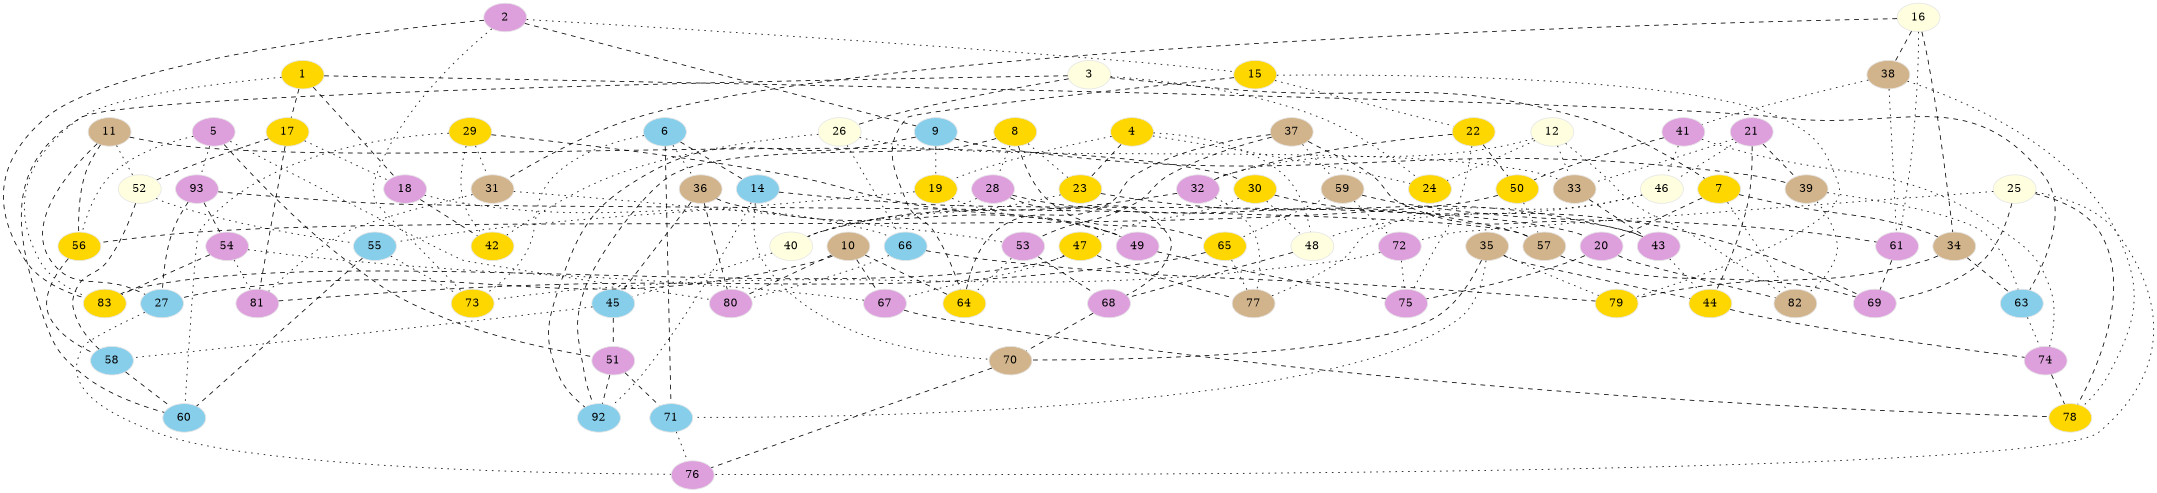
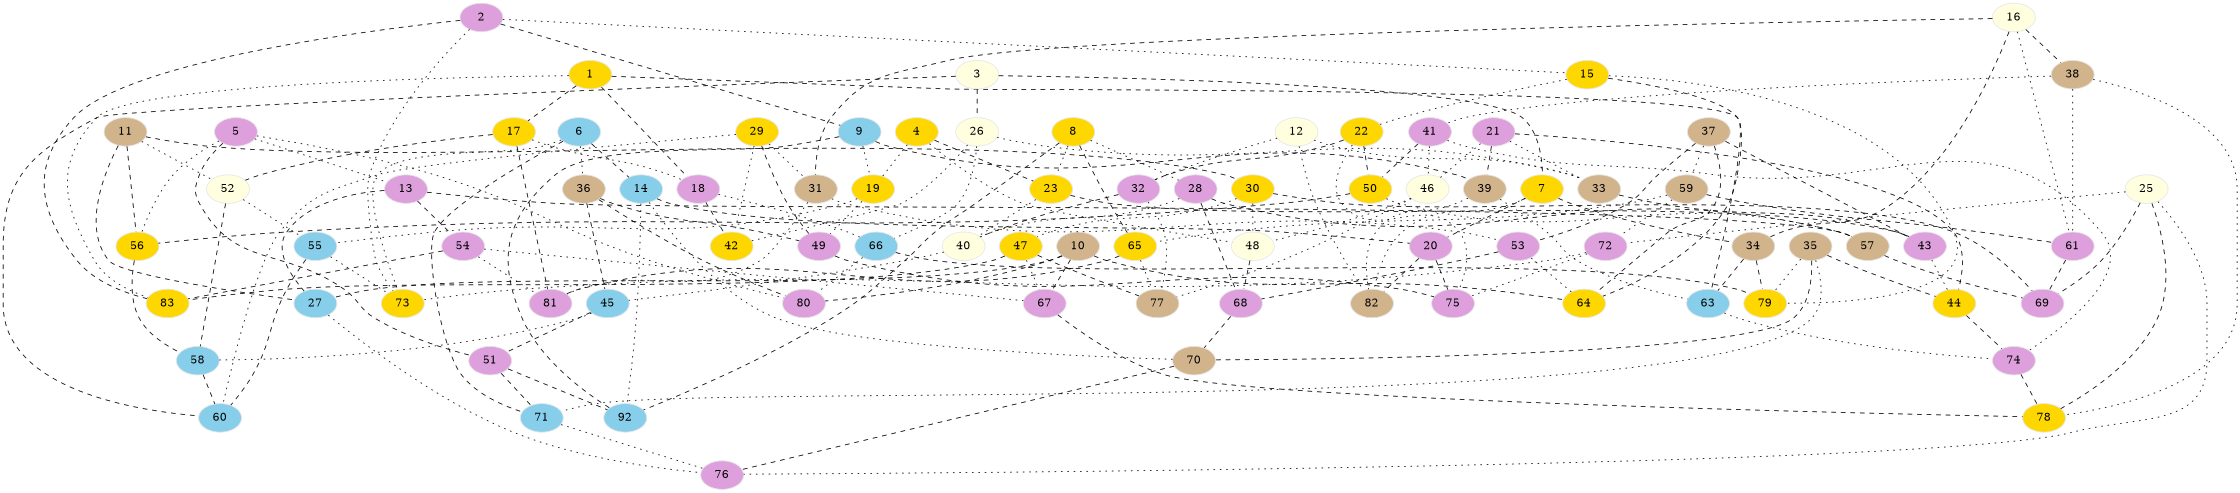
(197, 189) -> (406, 189)
(1430, 189) -> none
